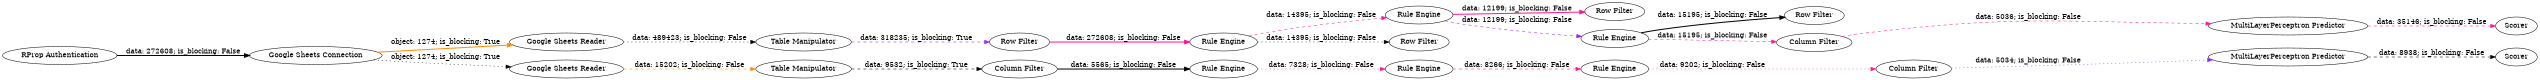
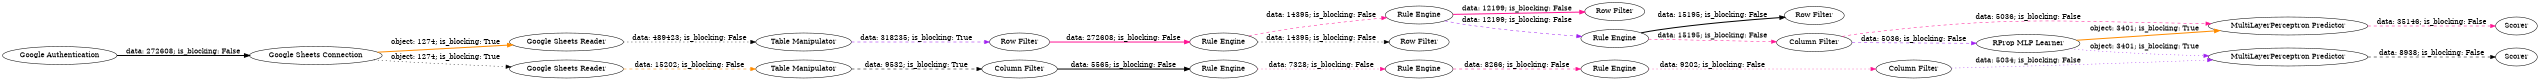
none -> (2028, 44)
(60, 56) -> (60, 56)
